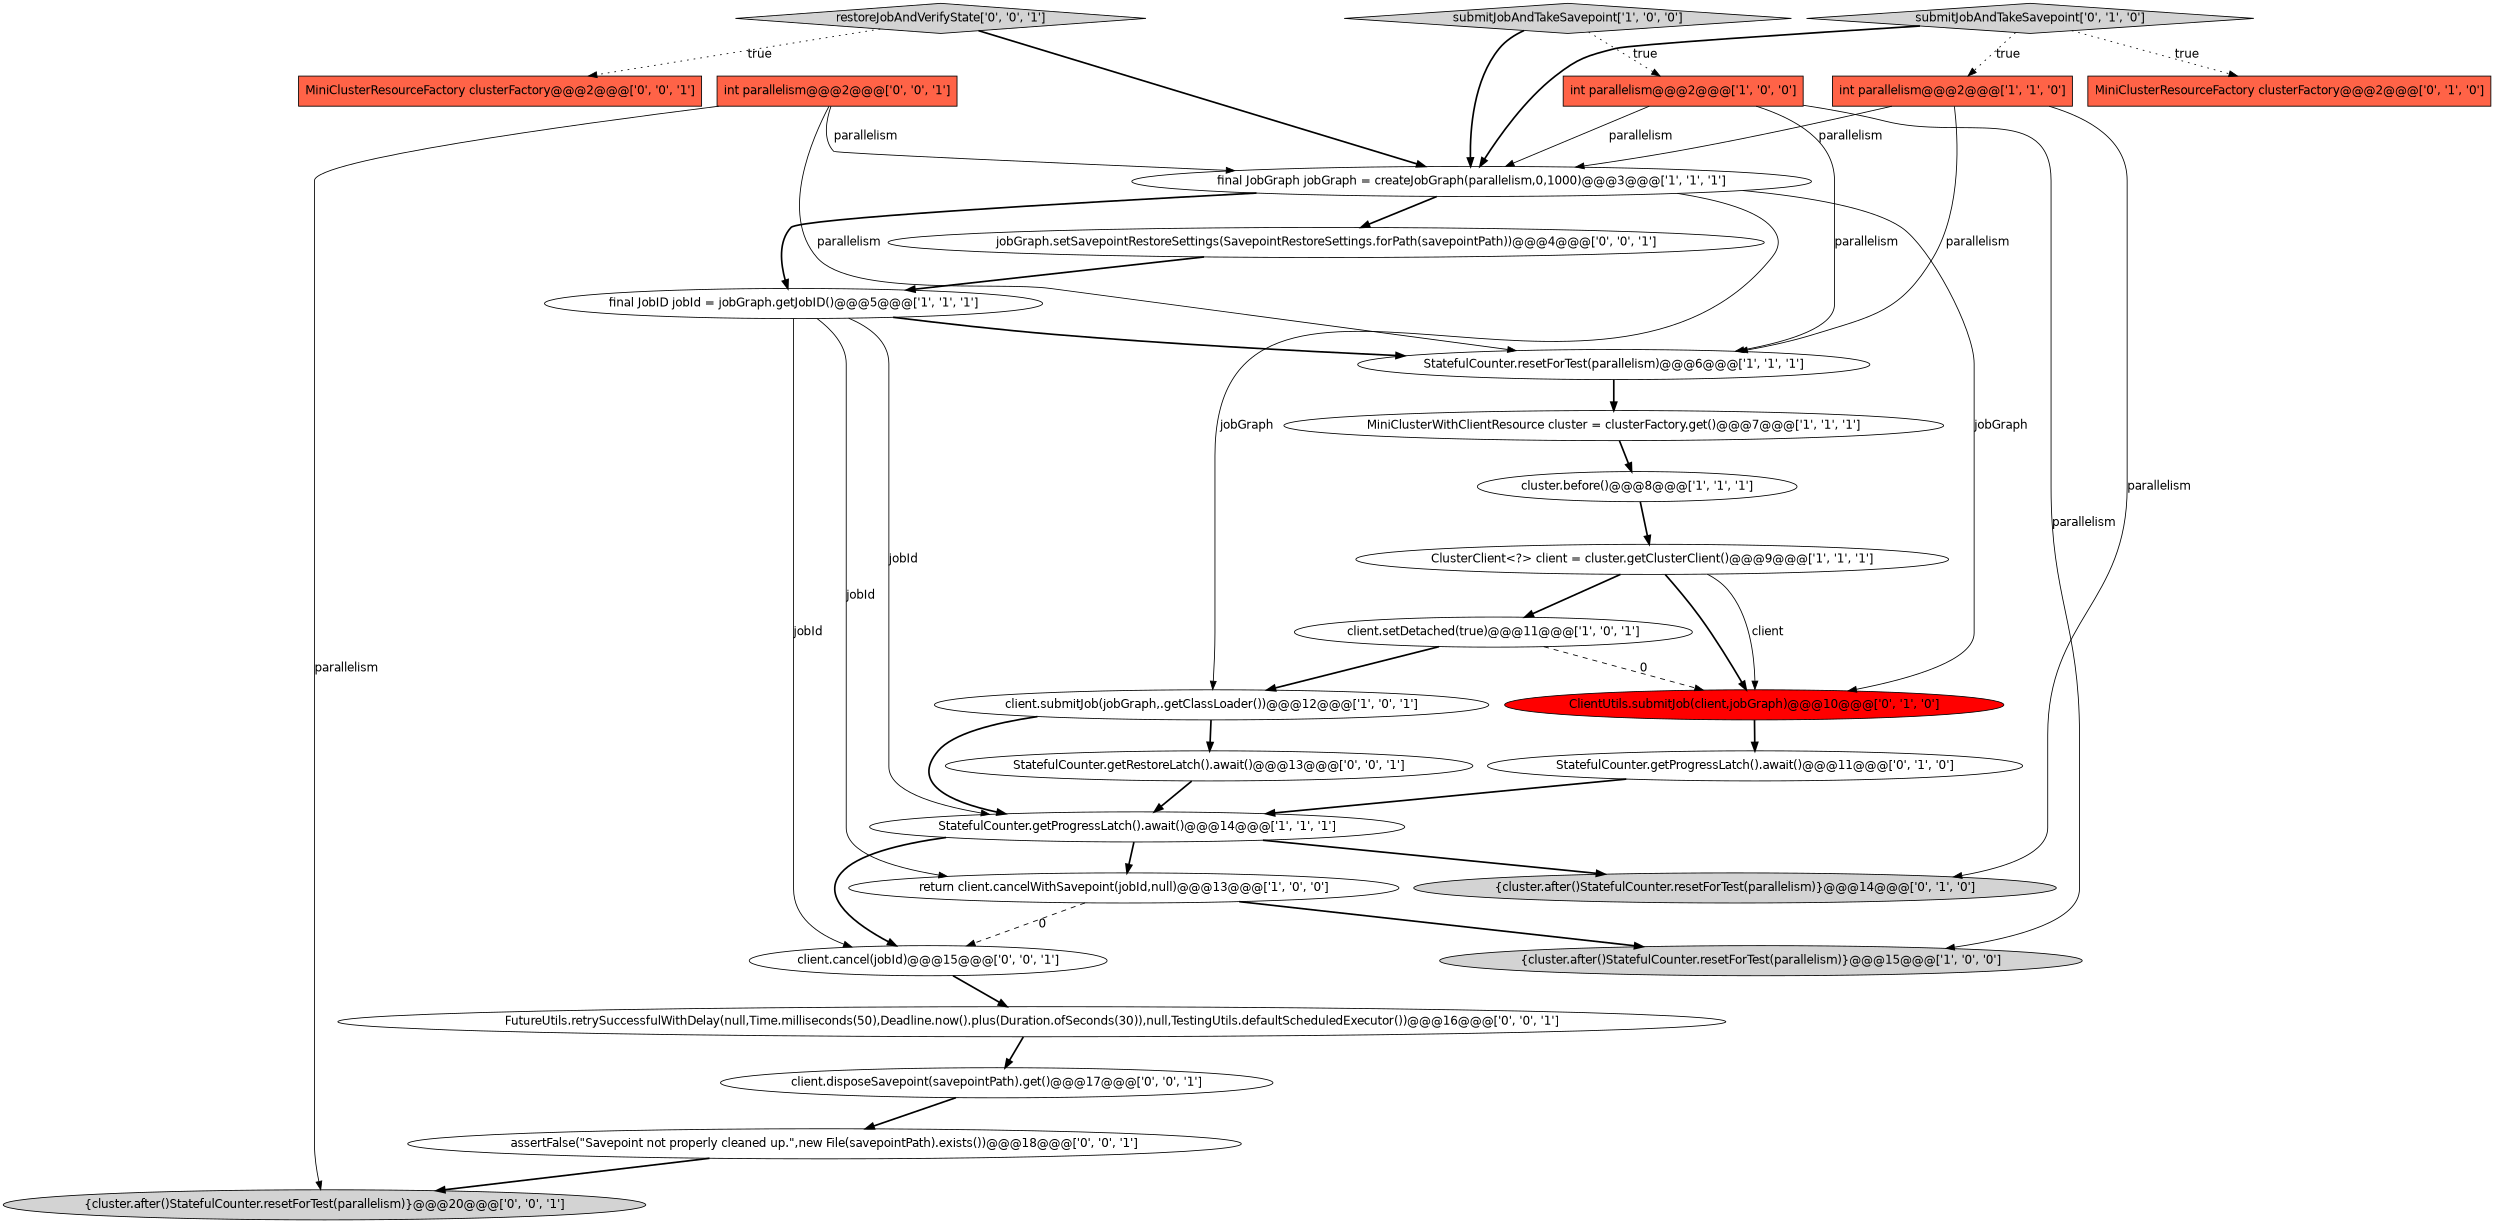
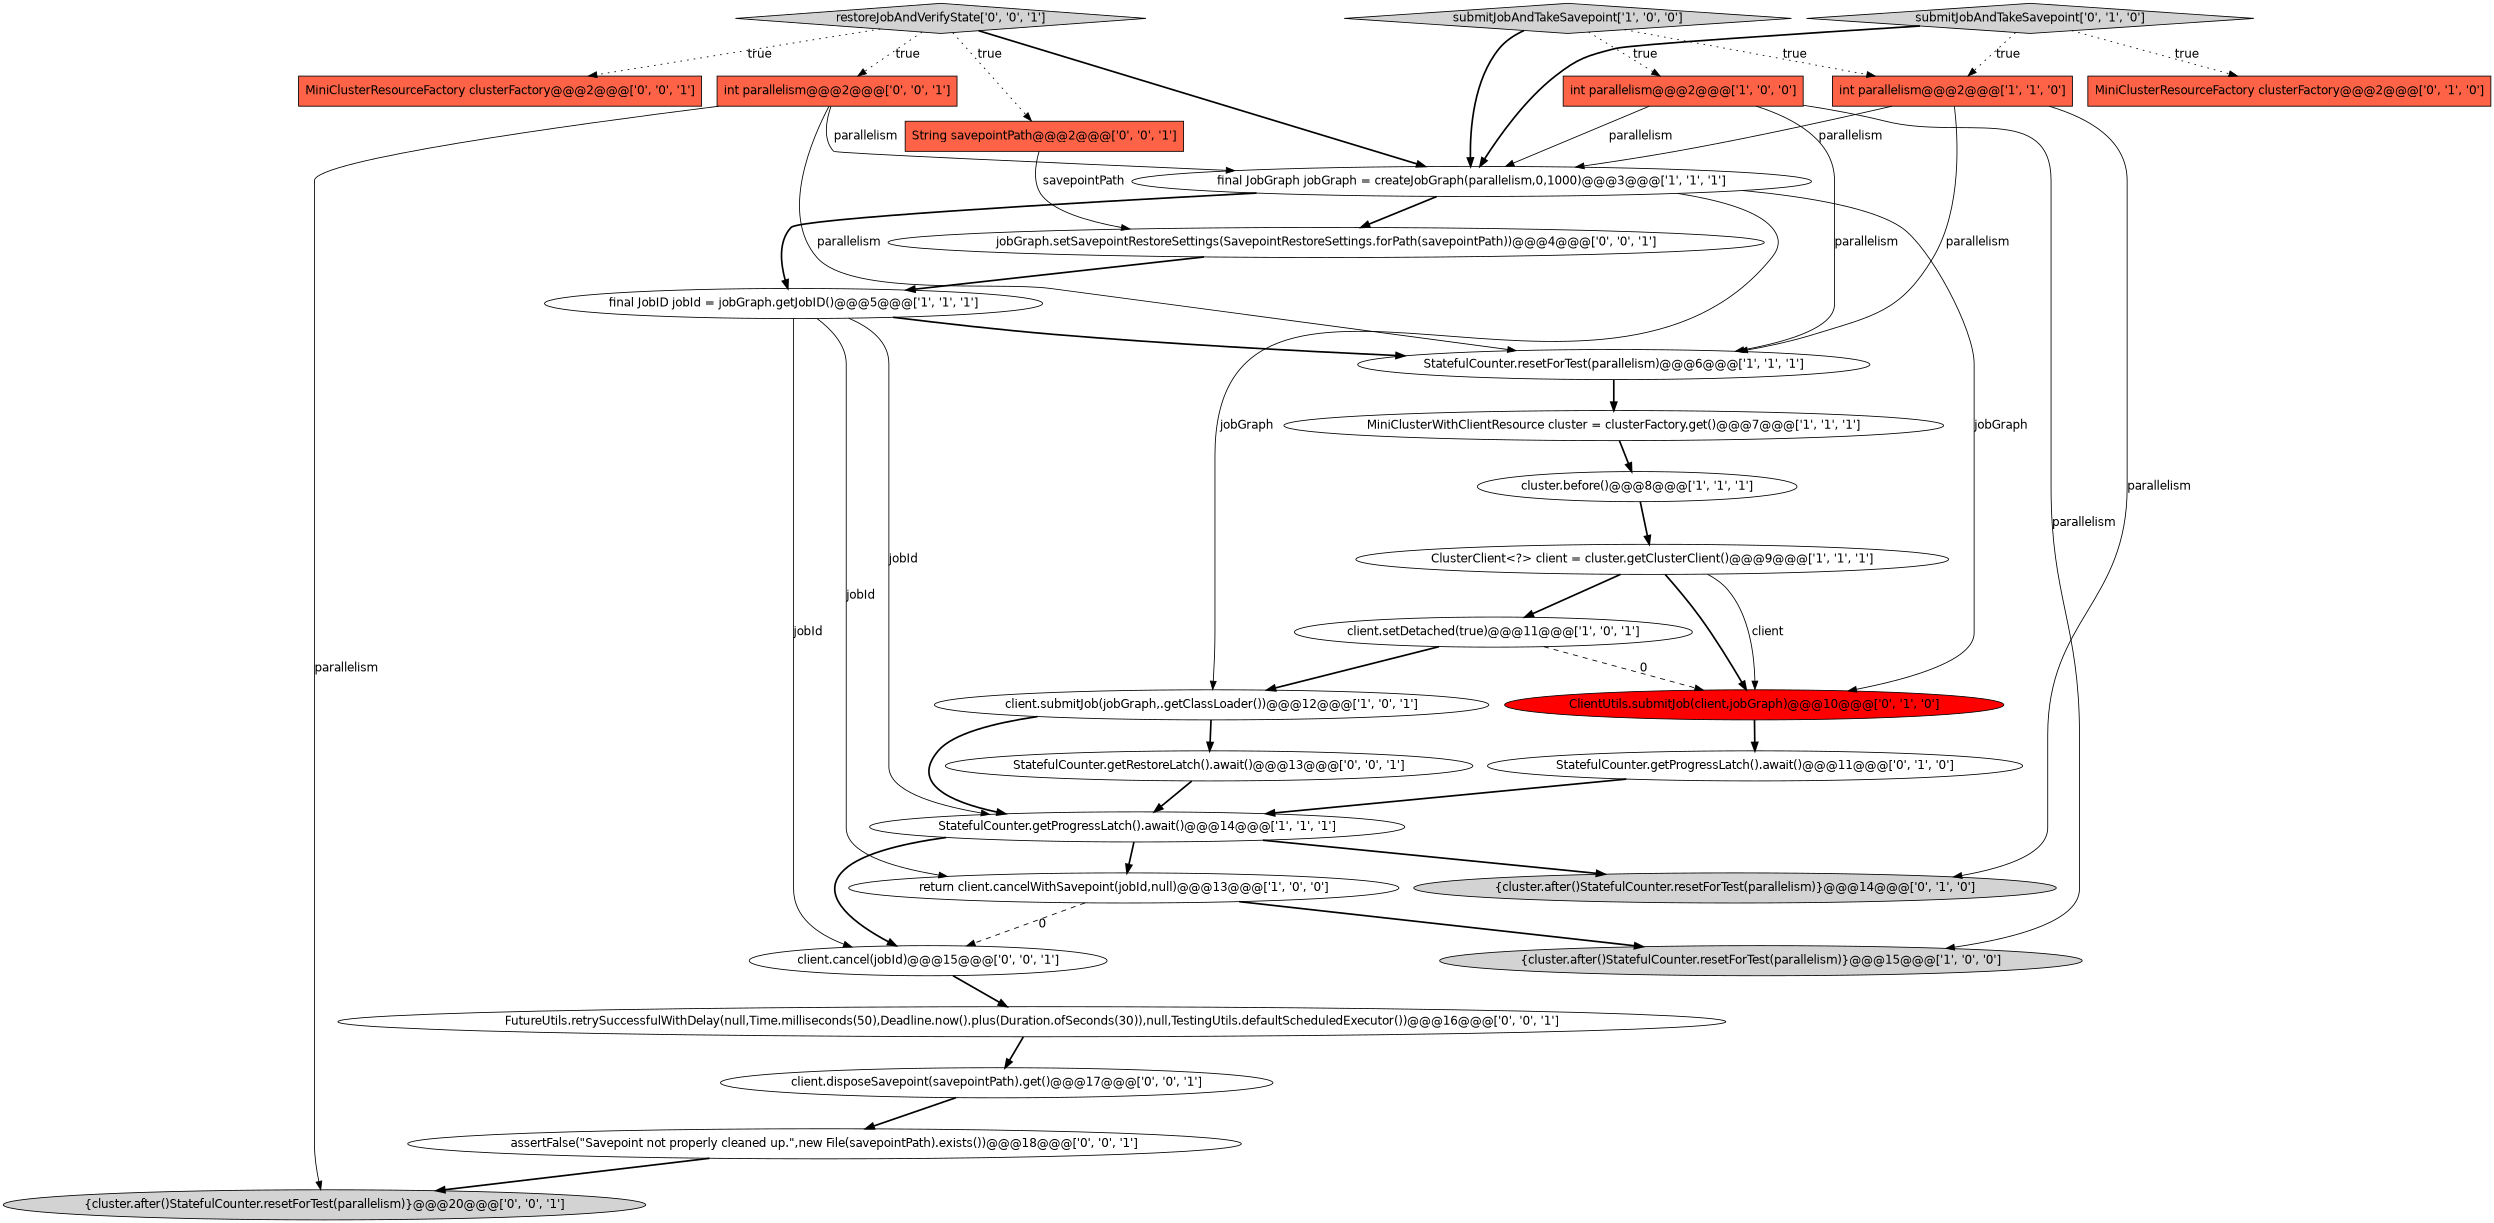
none -> (893, 52)
none -> (1746, 52)
none -> (1044, 136)
